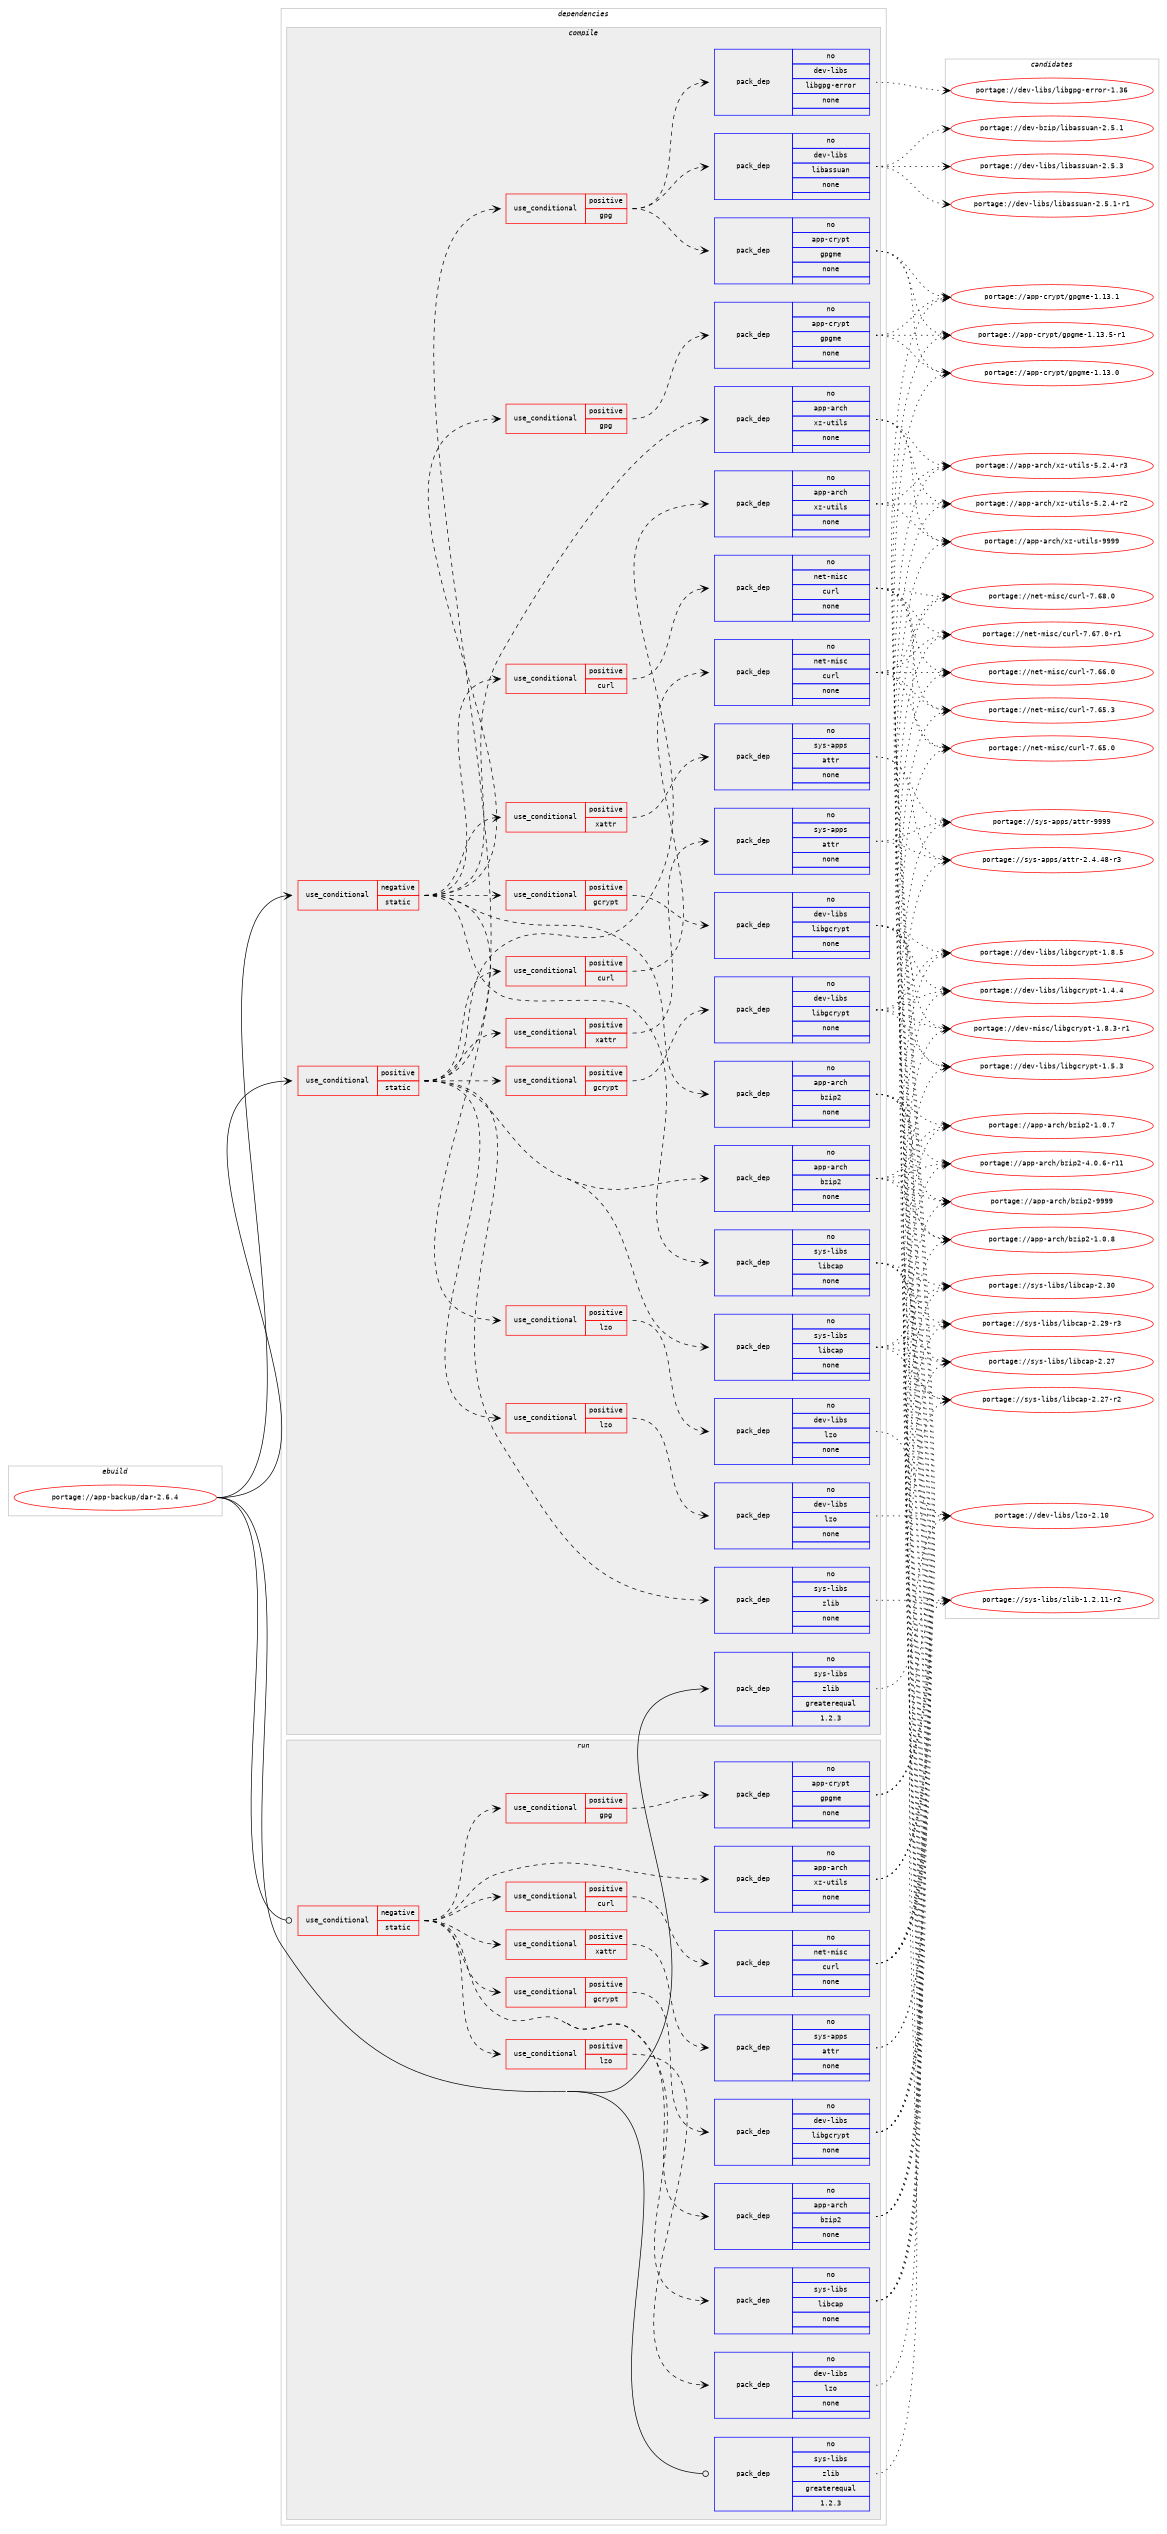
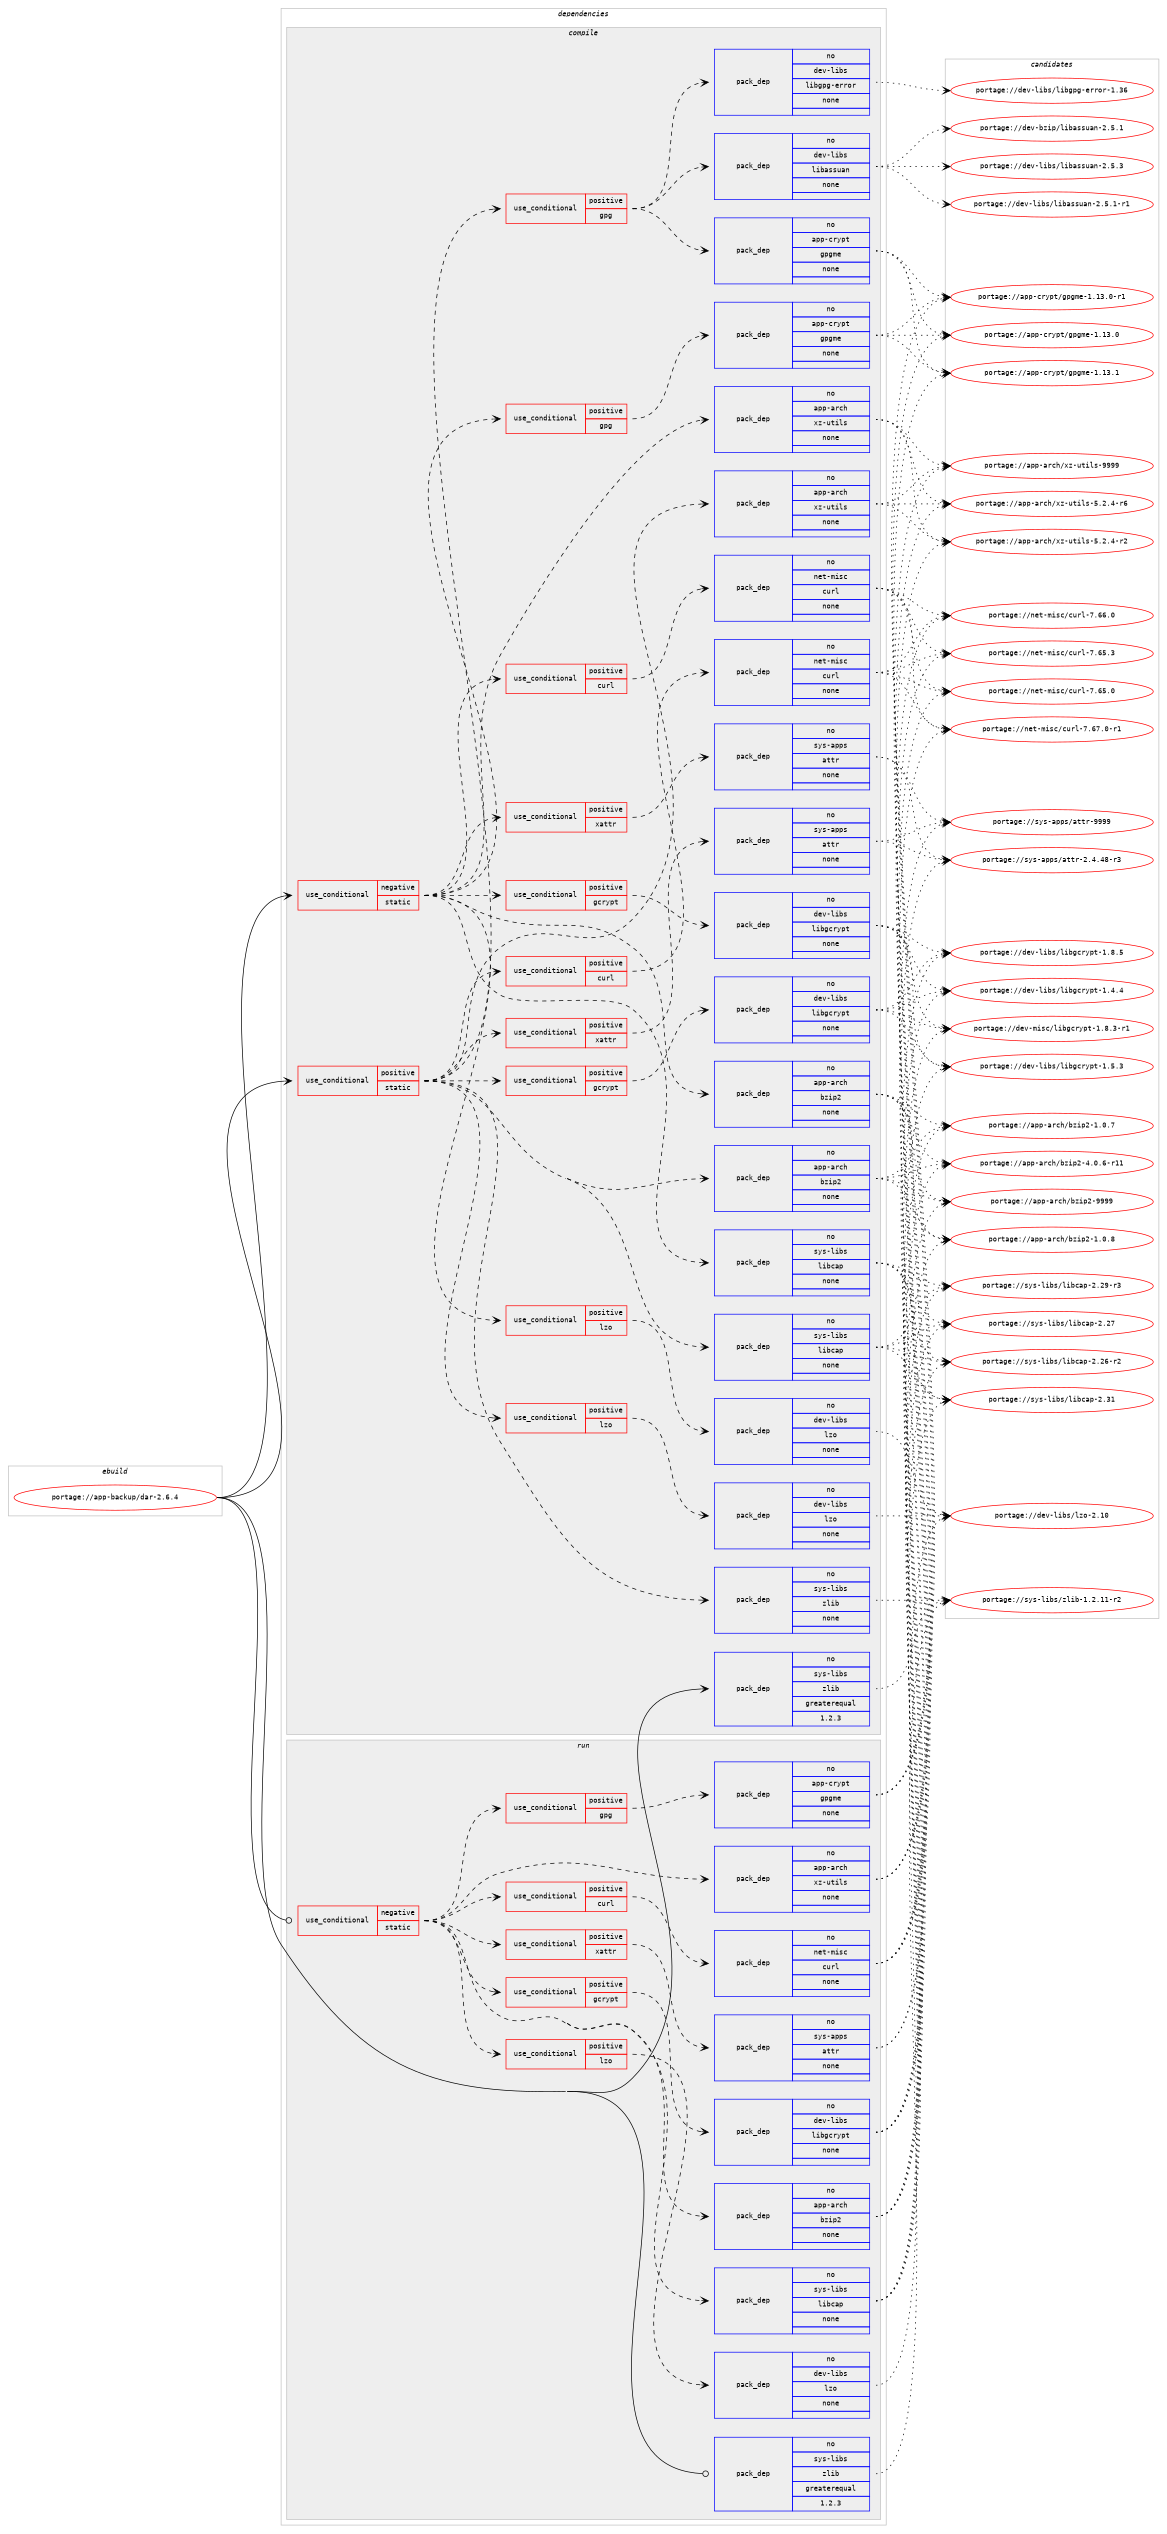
(1052, 335) -> (1052, 297)
(1052, 466) -> (1052, 504)
(1052, 597) -> none
(1052, 1286) -> (1052, 1400)
(1052, 1400) -> (1052, 1362)
